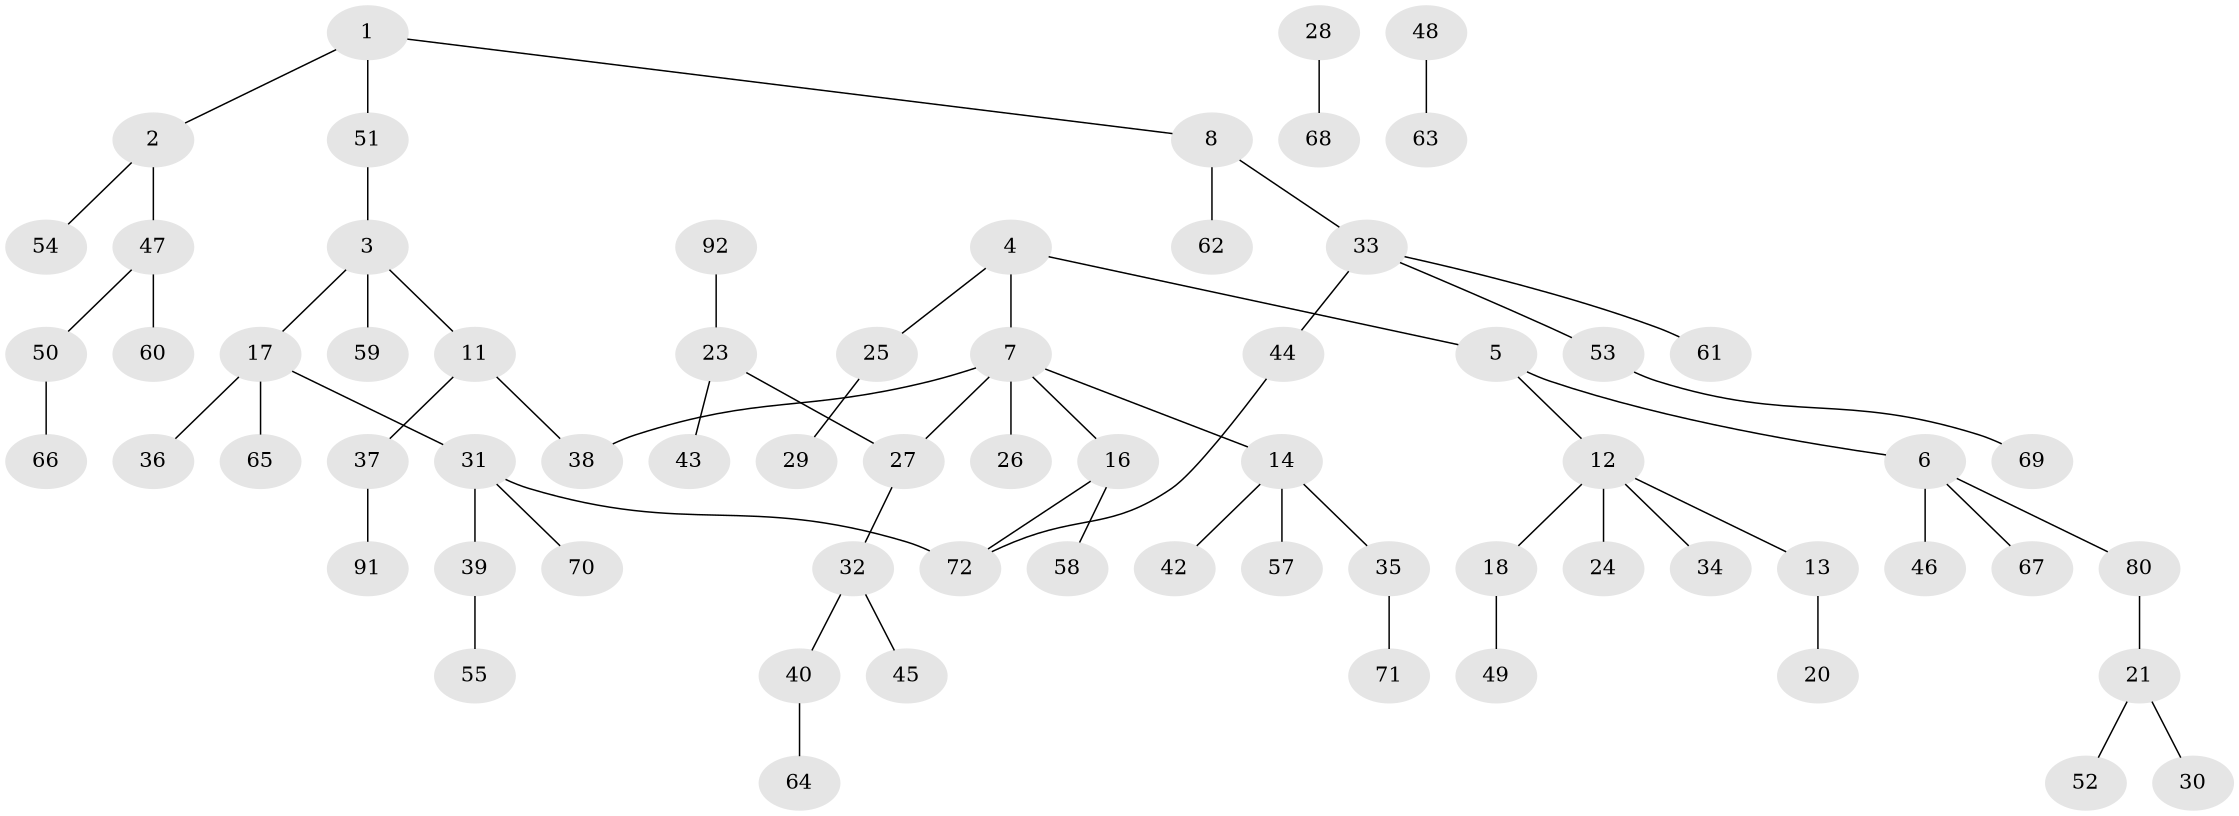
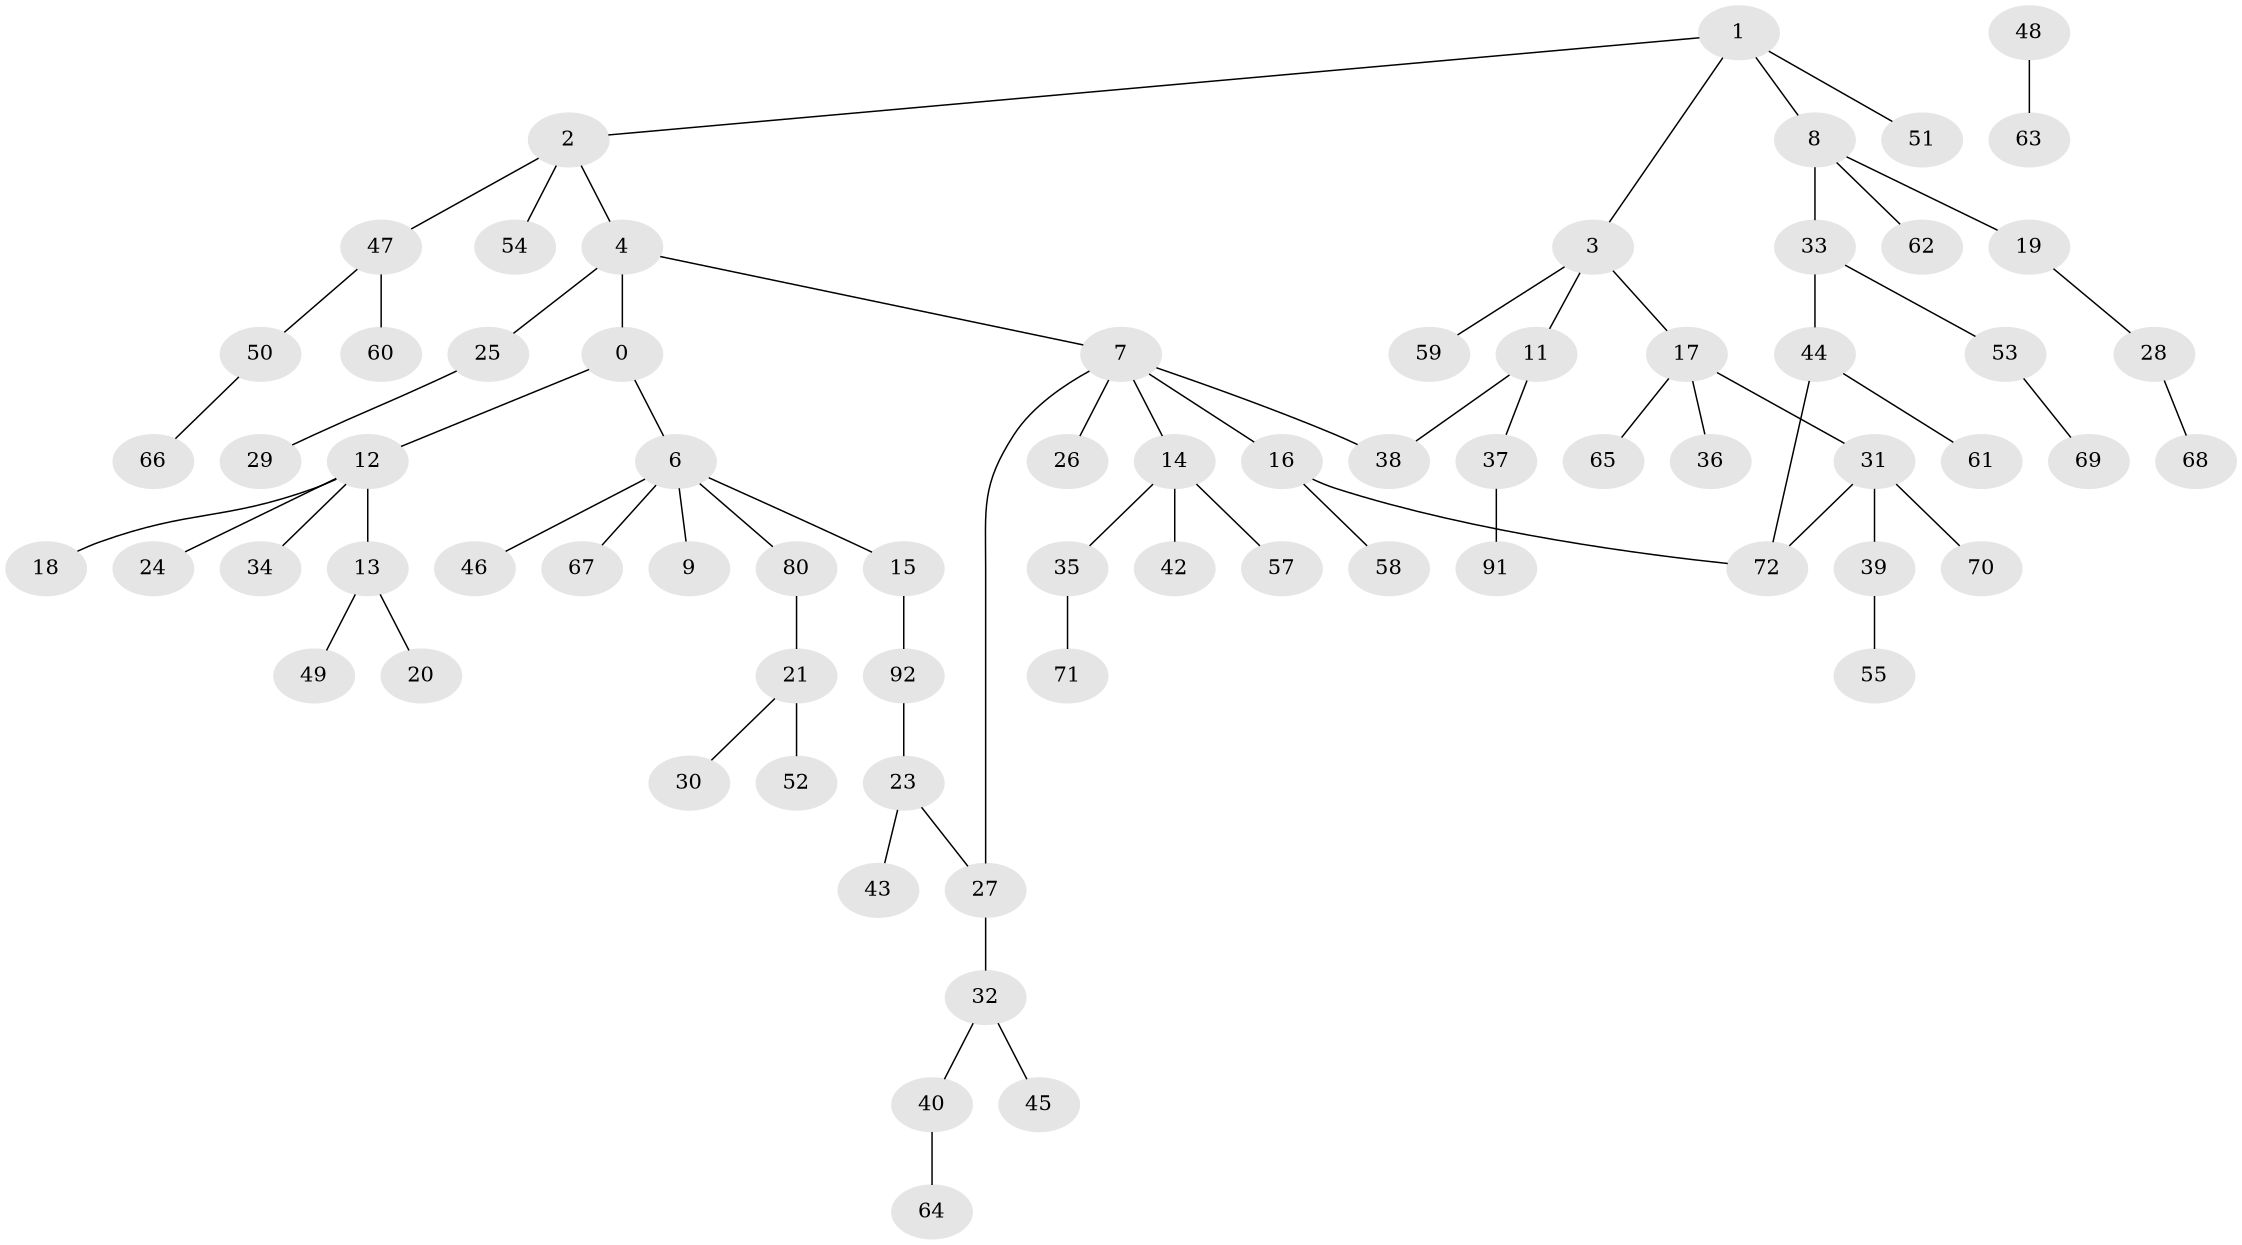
(368, 194) -> (1666, 140)
none -> (596, 194)
none -> (2029, 247)
(1544, 291) -> (1898, 408)
(1496, 354) -> (622, 354)
none -> (689, 569)
none -> (904, 569)
(1496, 623) -> (341, 622)
